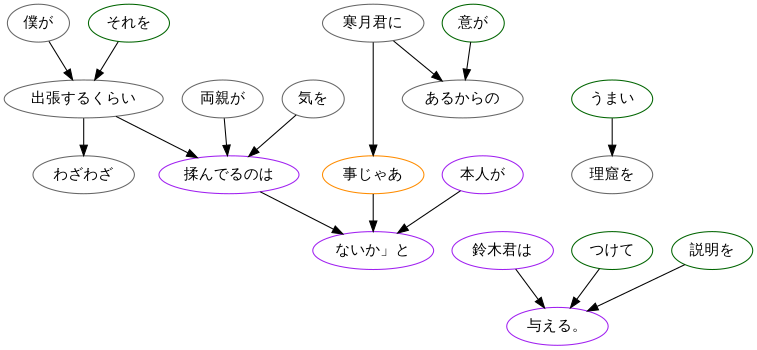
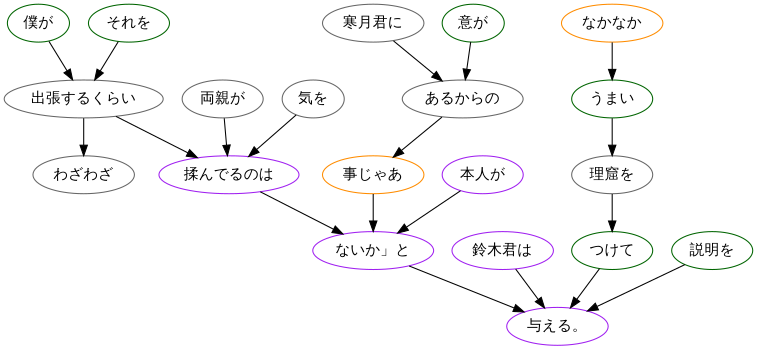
(38, 23) -> (38, 23)
none -> (612, 23)
(373, 94) -> (422, 134)
none -> (612, 207)
none -> (462, 287)
